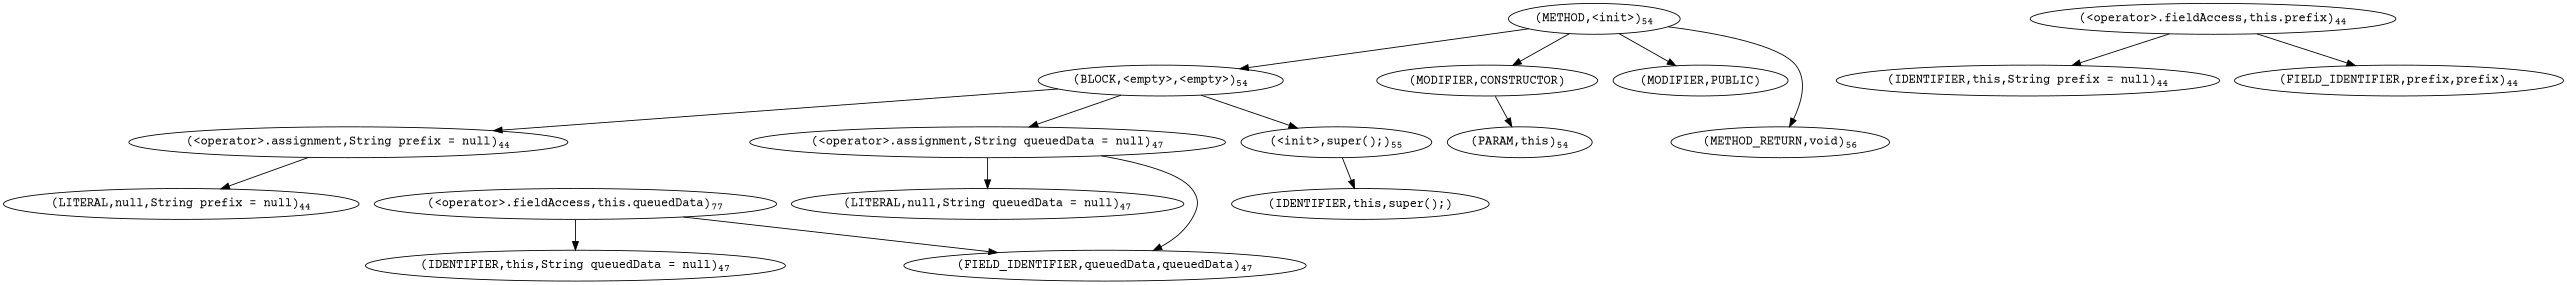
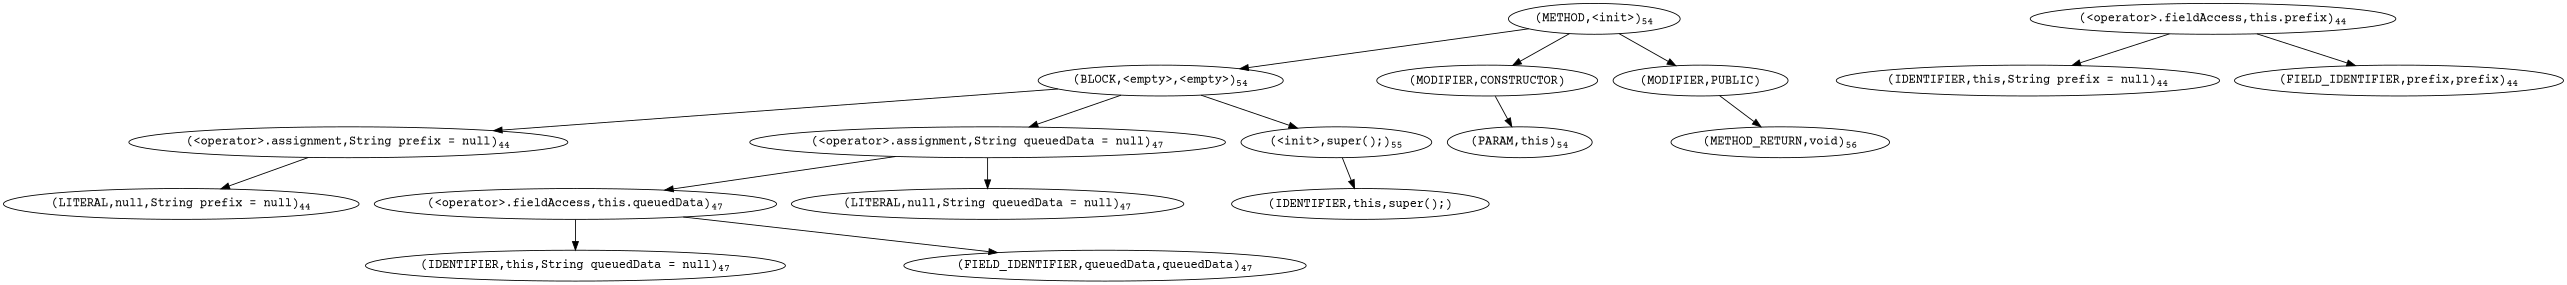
(1762, 46) -> (1737, 109)
(1183, 181) -> (784, 173)
(717, 203) -> (717, 203)
